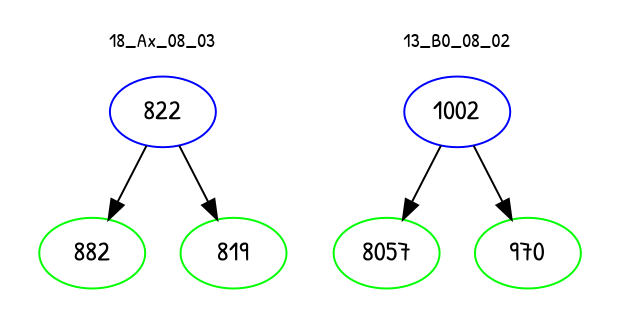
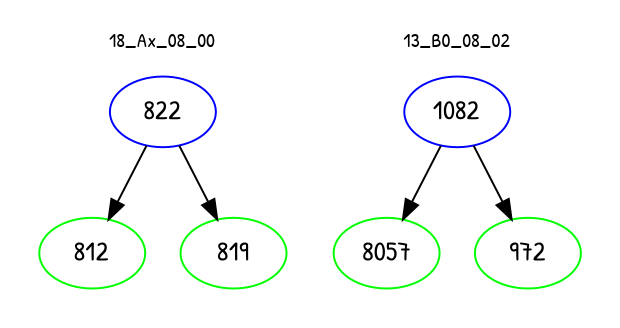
(163, 42) -> (163, 42)
(457, 112) -> (457, 112)
(92, 253) -> (92, 253)
(528, 253) -> (528, 253)
